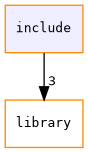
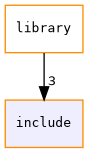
(44, 70) -> (44, 70)
